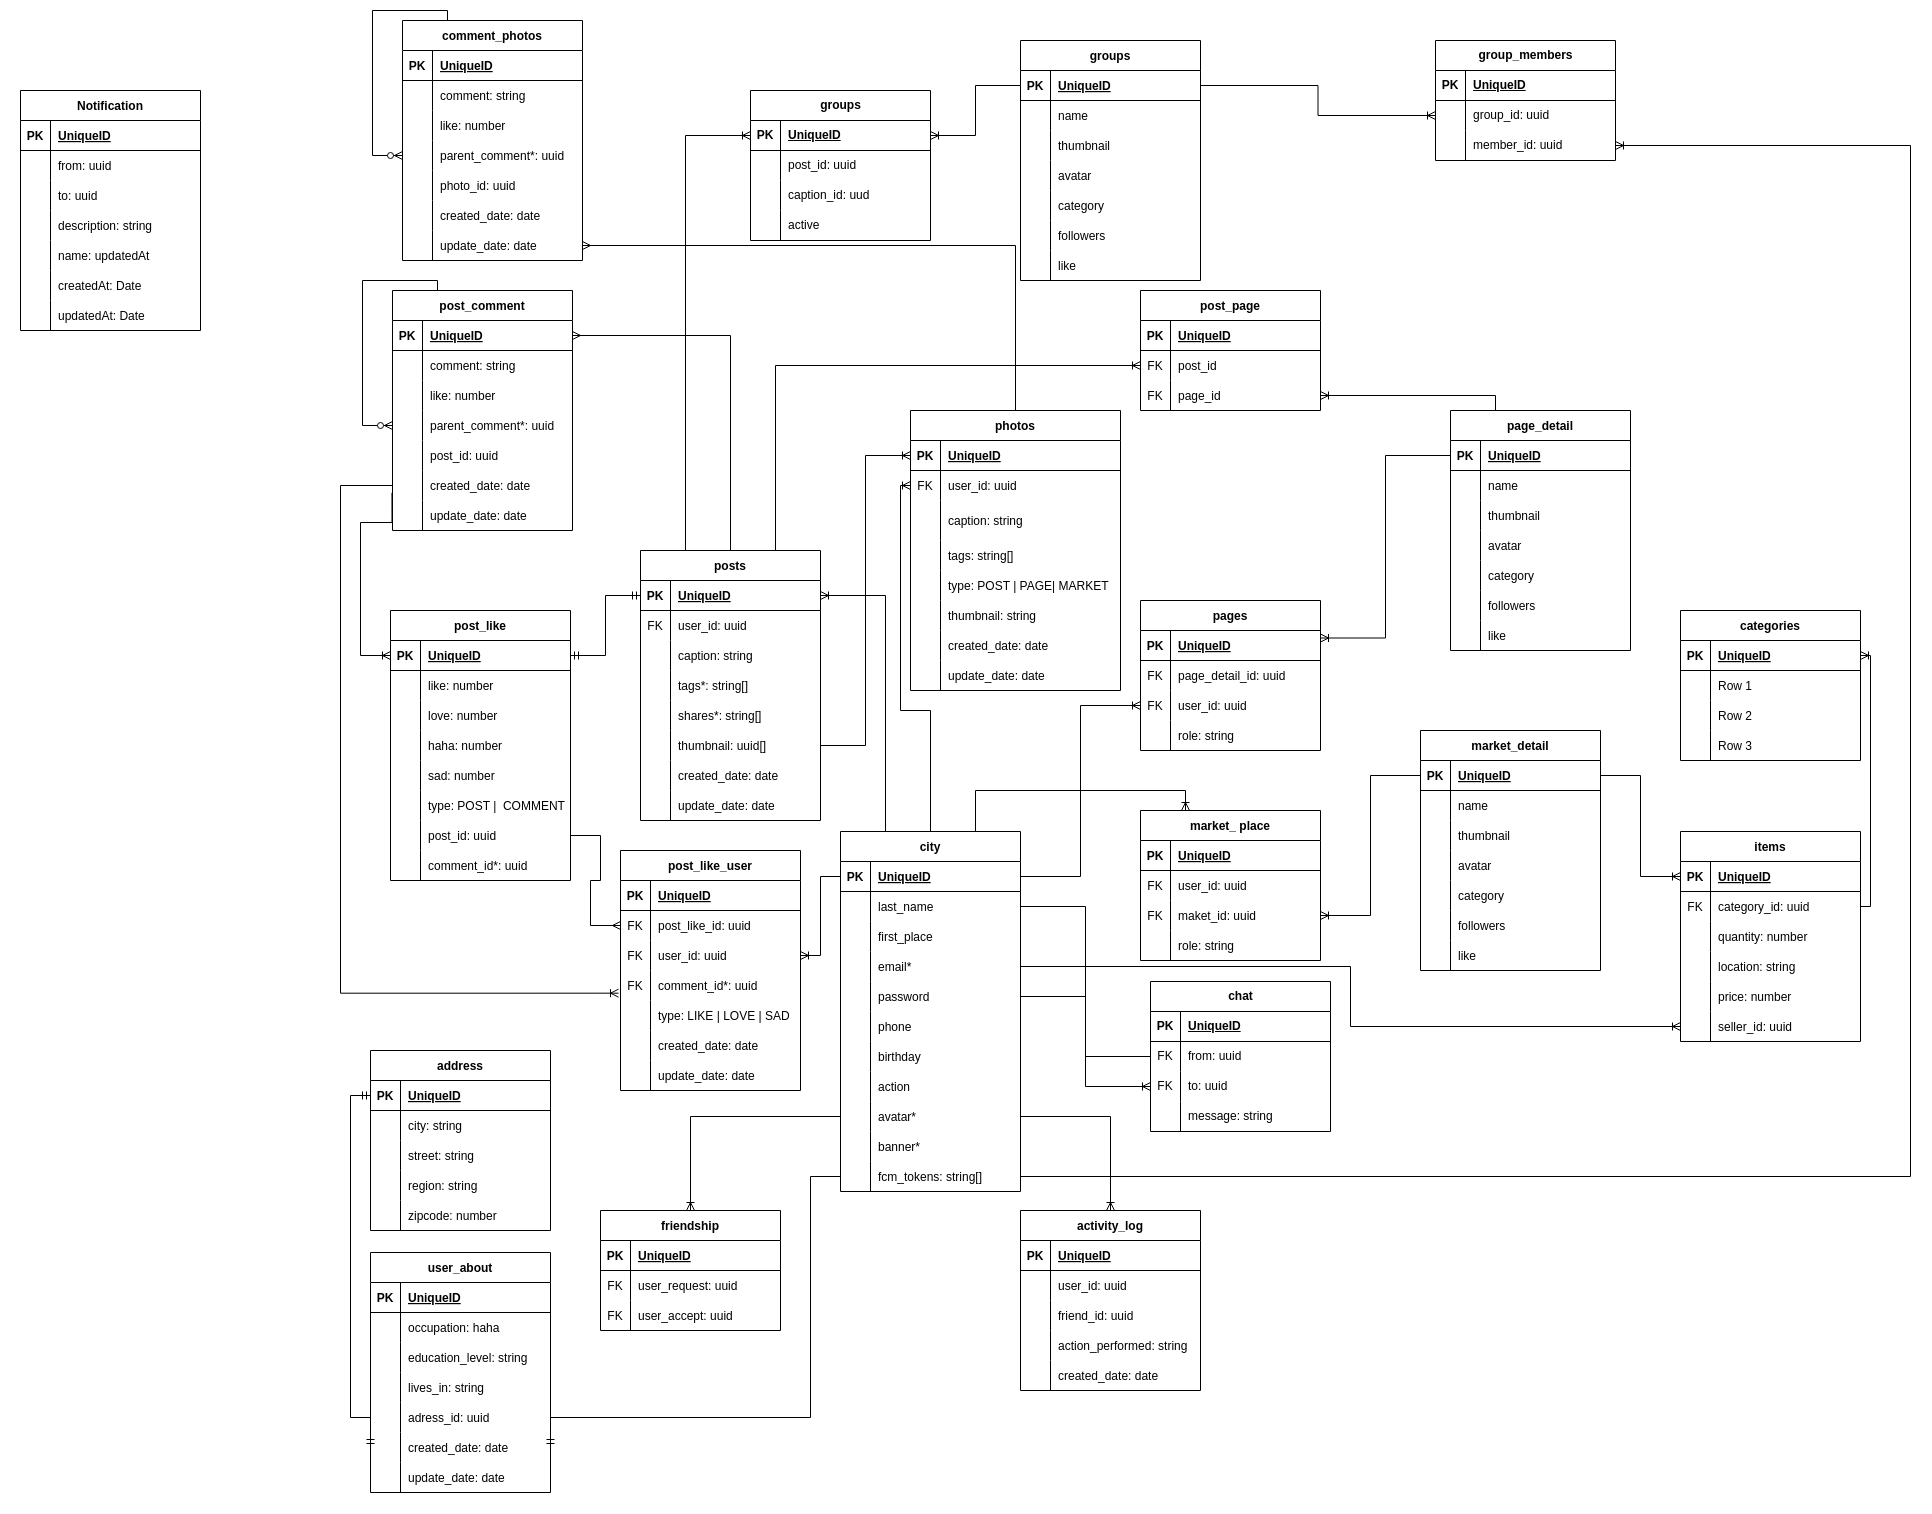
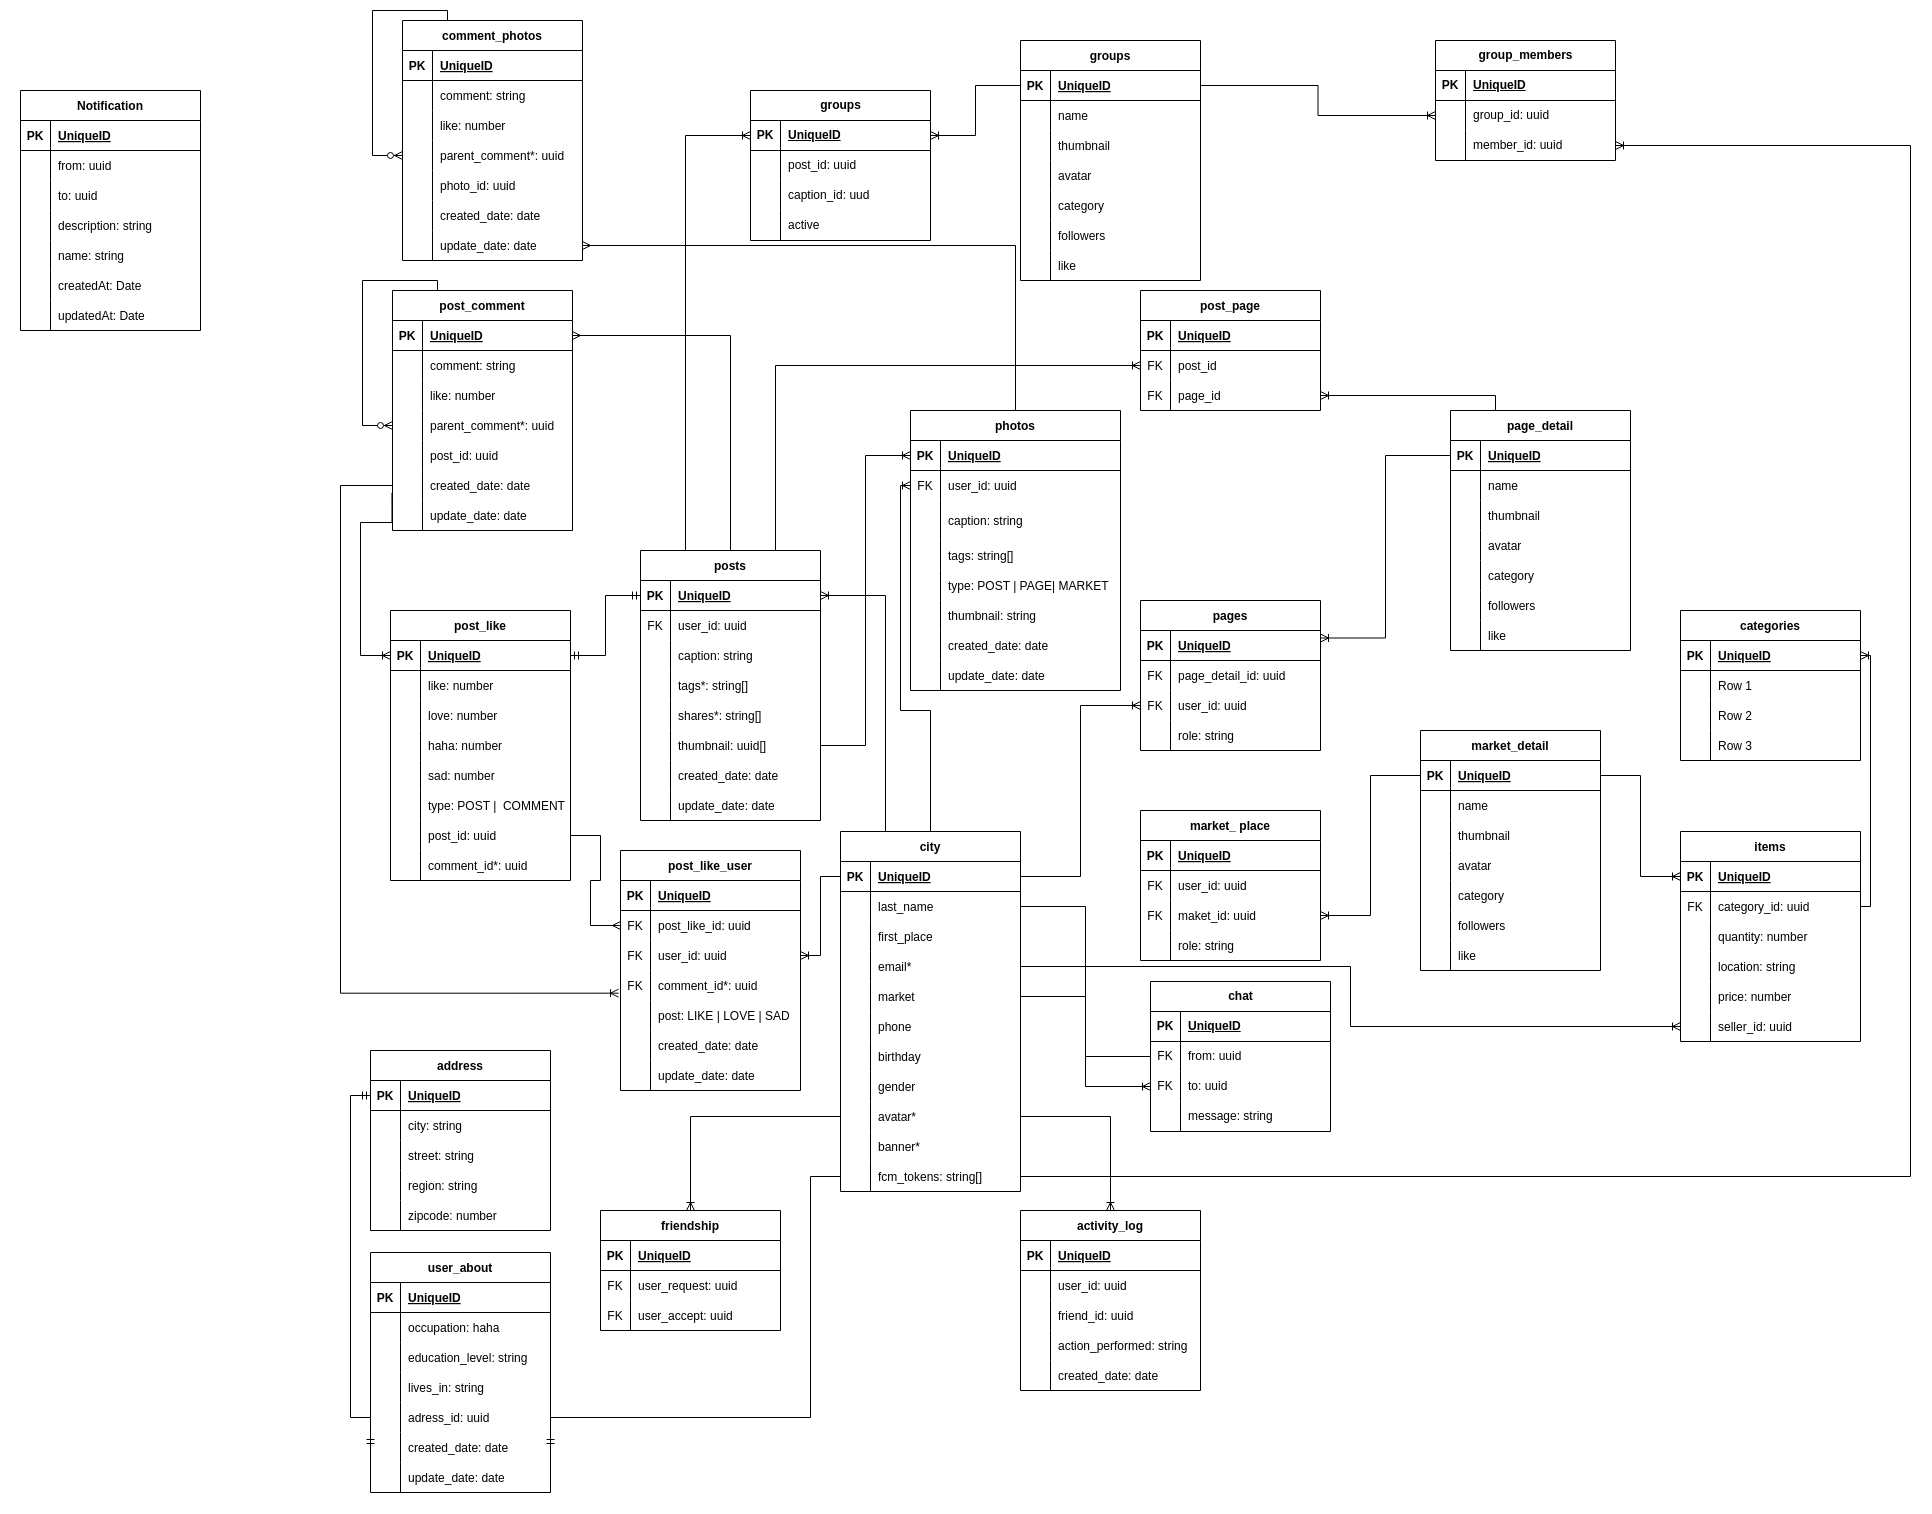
(105, 256) -> (94, 256)
(1070, 791) -> none
(905, 997) -> (898, 997)
(723, 1016) -> (723, 1016)
(897, 1087) -> (898, 1087)
